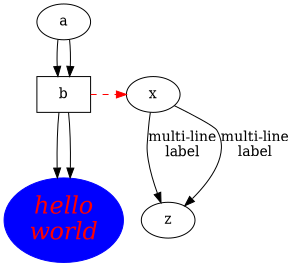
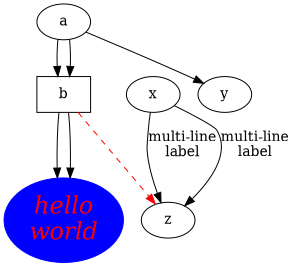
(103, 94) -> (113, 154)
none -> (225, 94)
